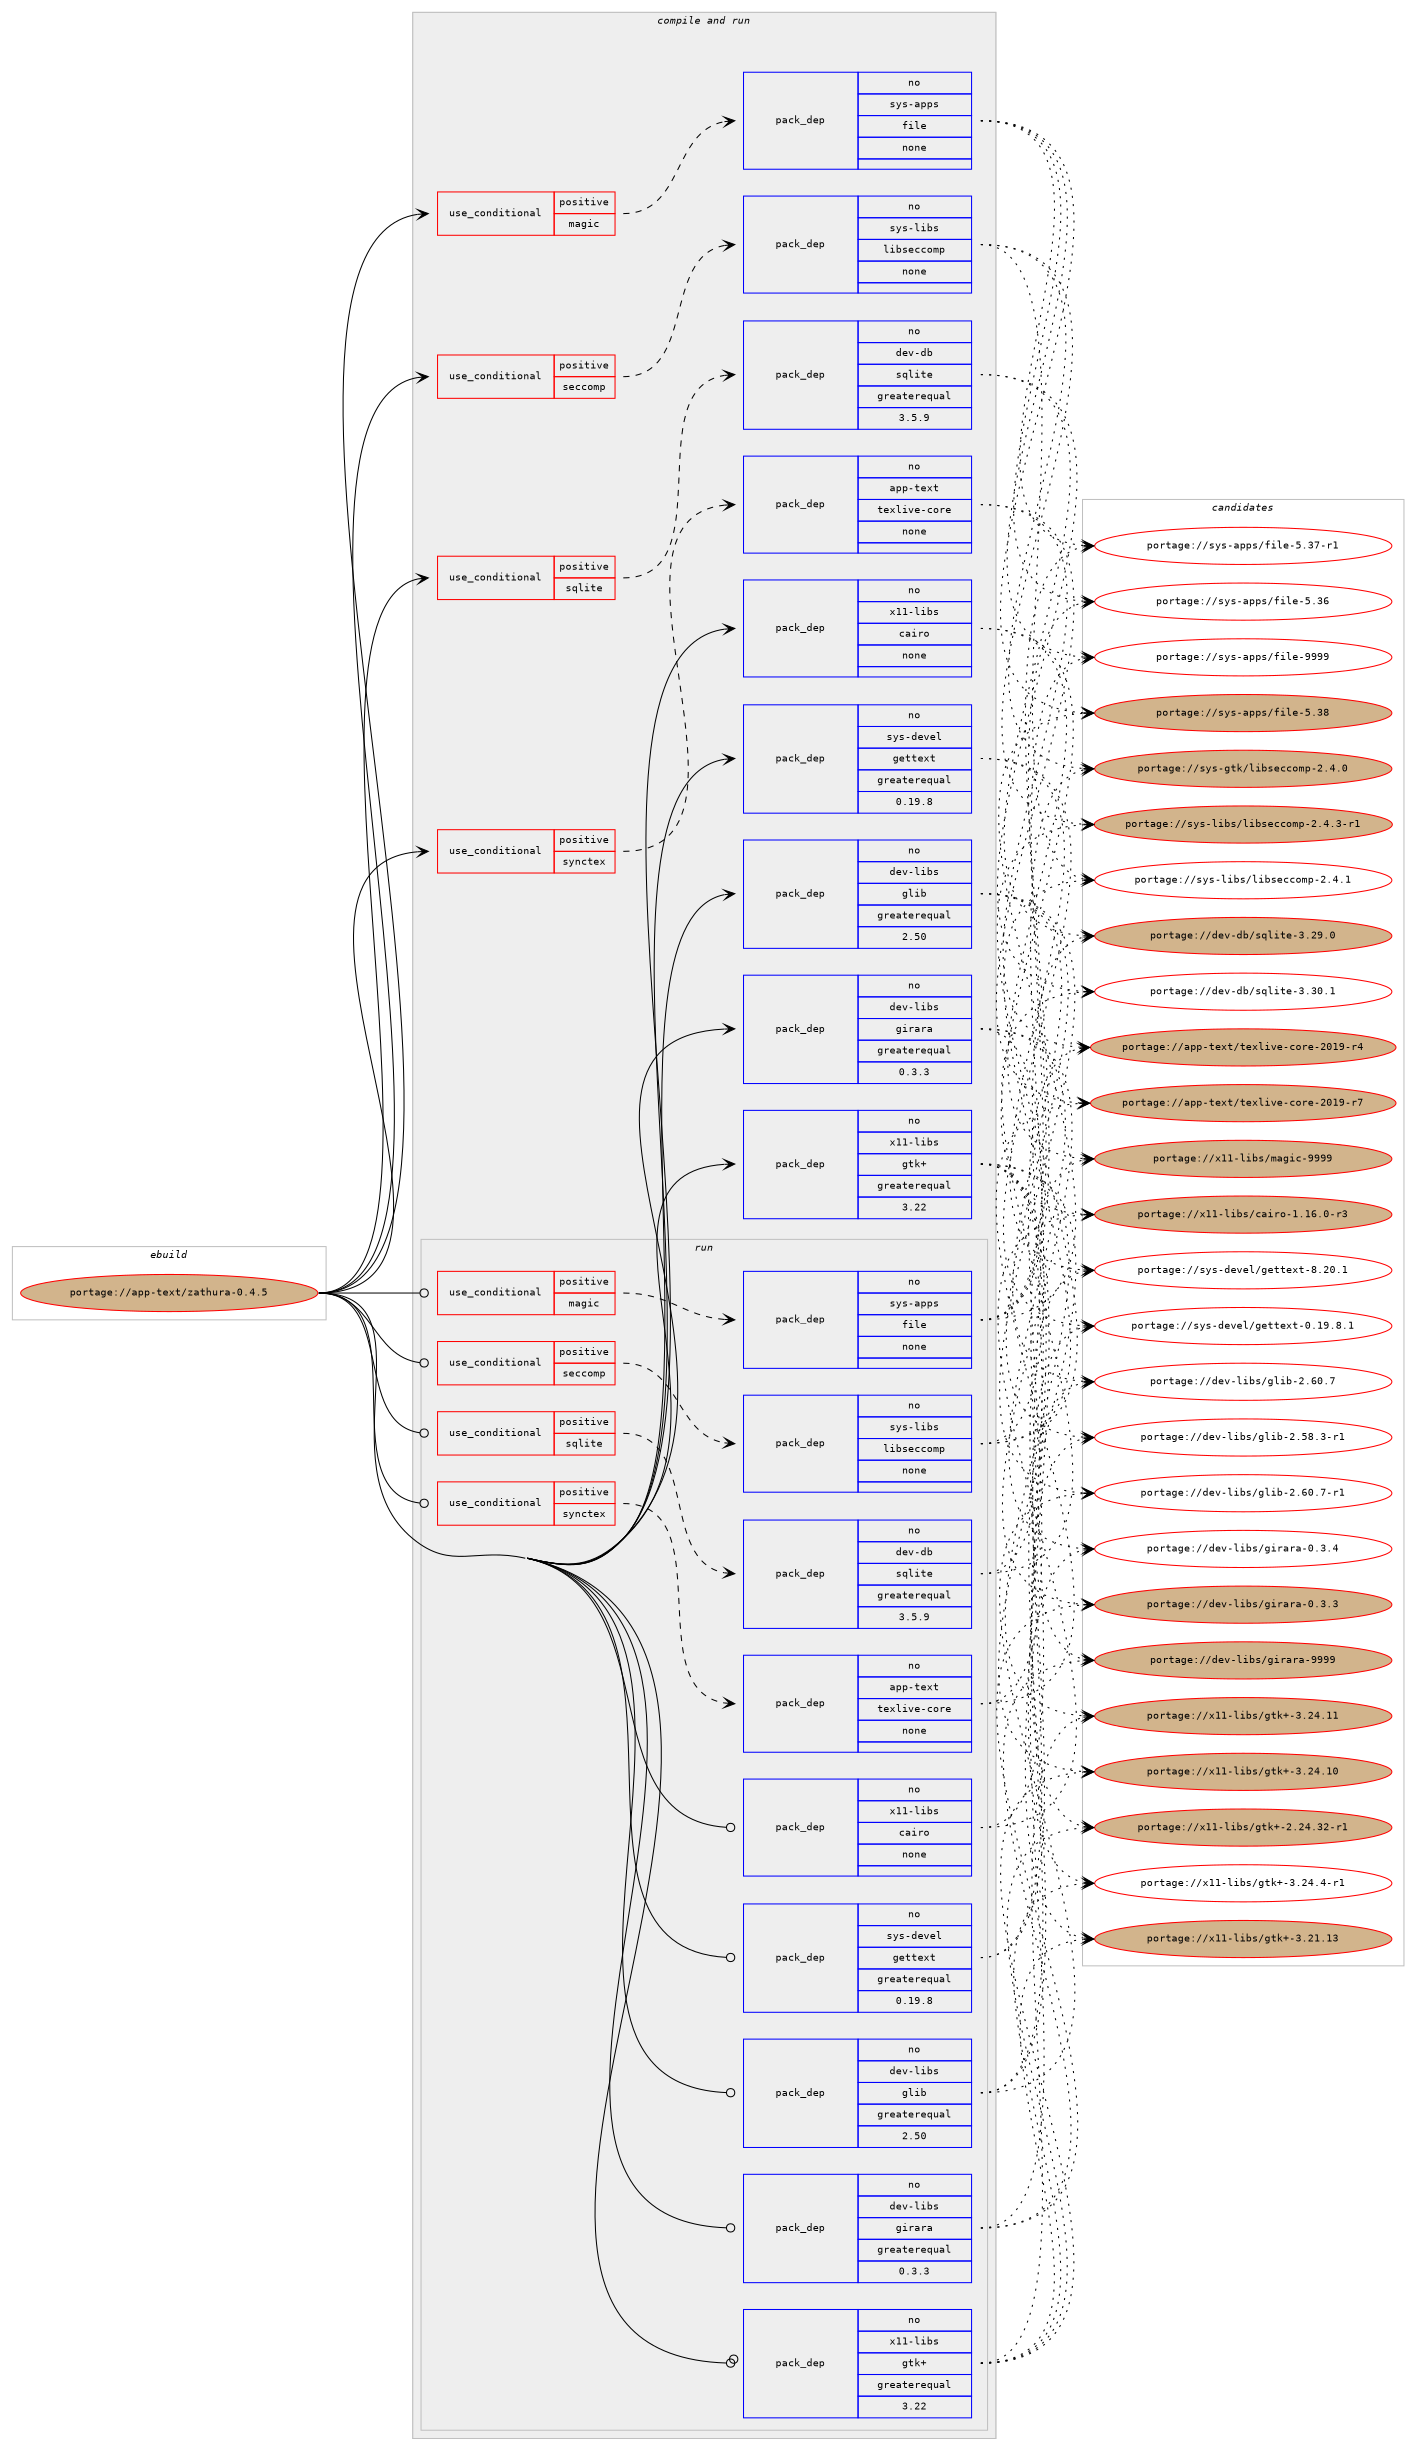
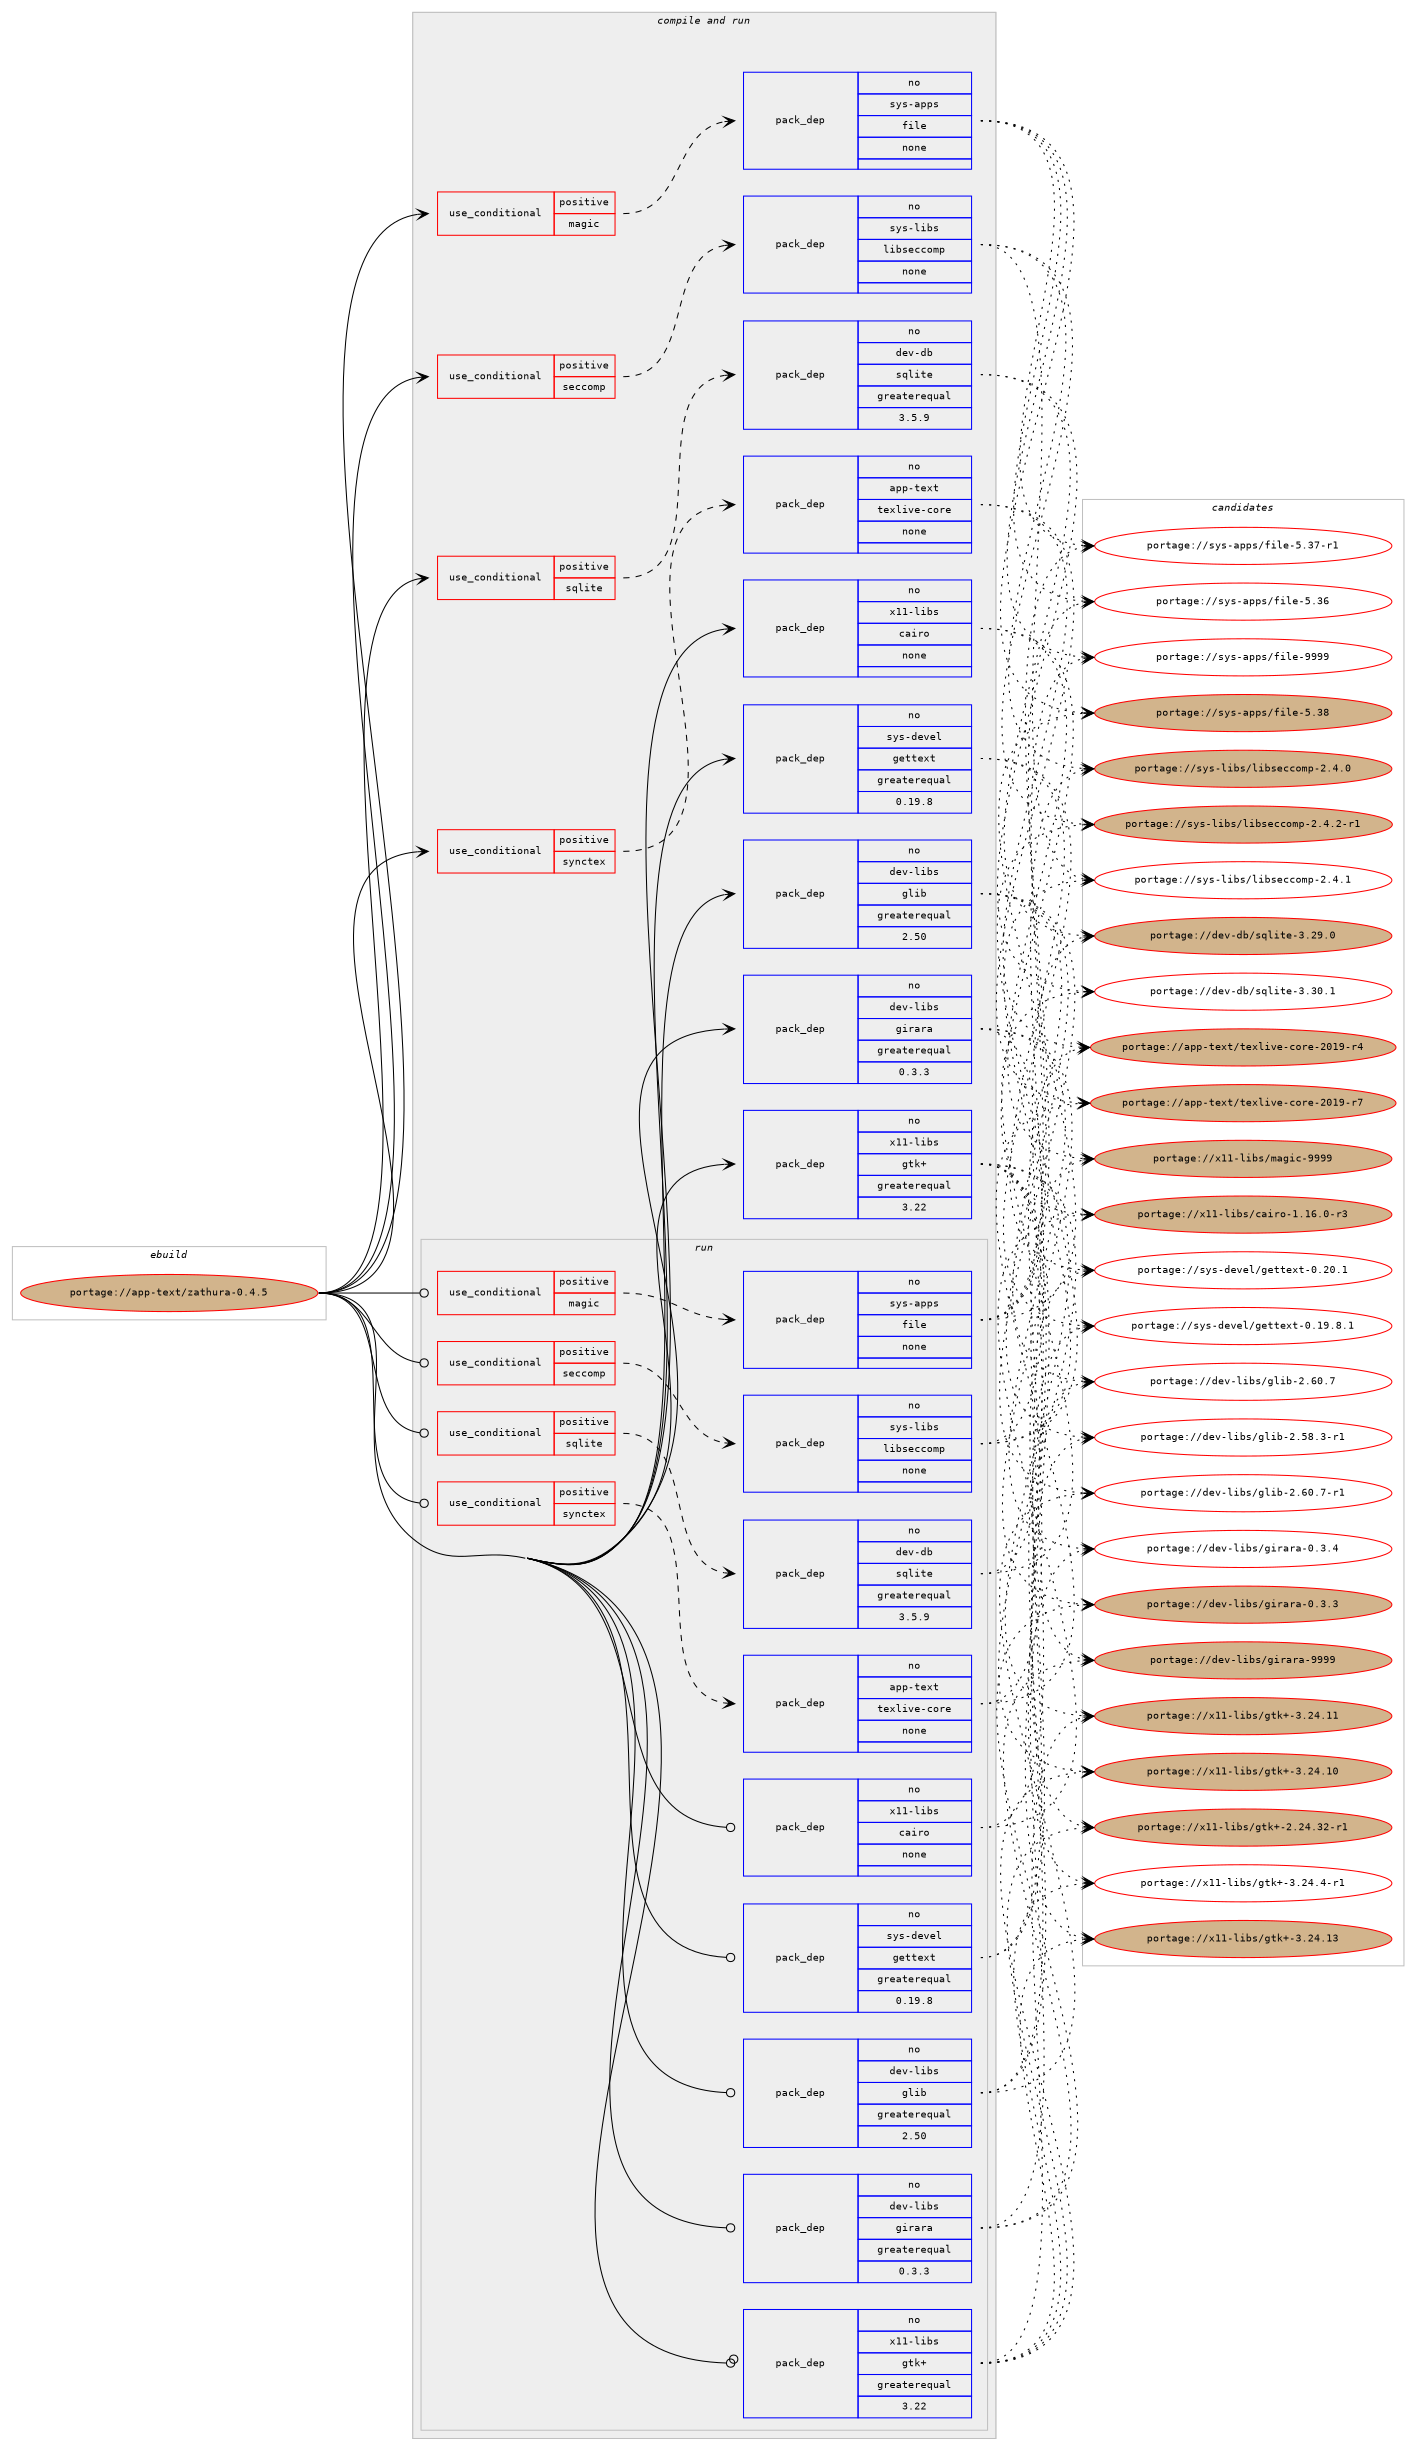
(1243, 769) -> (1243, 769)
(1243, 825) -> (1243, 825)
(1243, 1270) -> (1243, 1270)
(1243, 1939) -> (1243, 1939)
